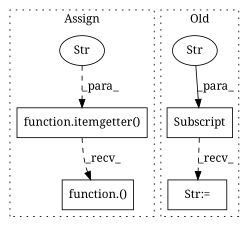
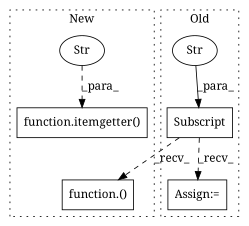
(82, 19) -> (82, 19)
(84, 155) -> (148, 159)
(197, 195) -> (197, 195)
